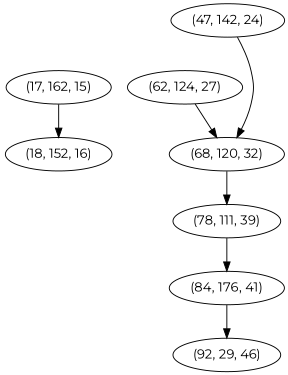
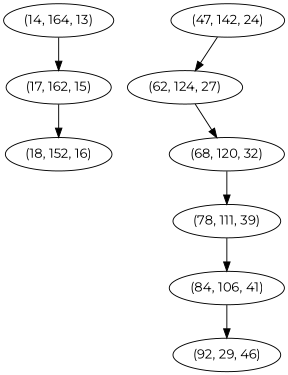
none -> (59, 20)
(253, 83) -> (209, 50)
(227, 288) -> (227, 288)
